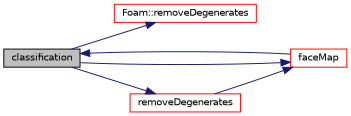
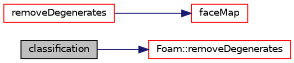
(190, 52) -> none
(181, 65) -> none
(109, 79) -> none
